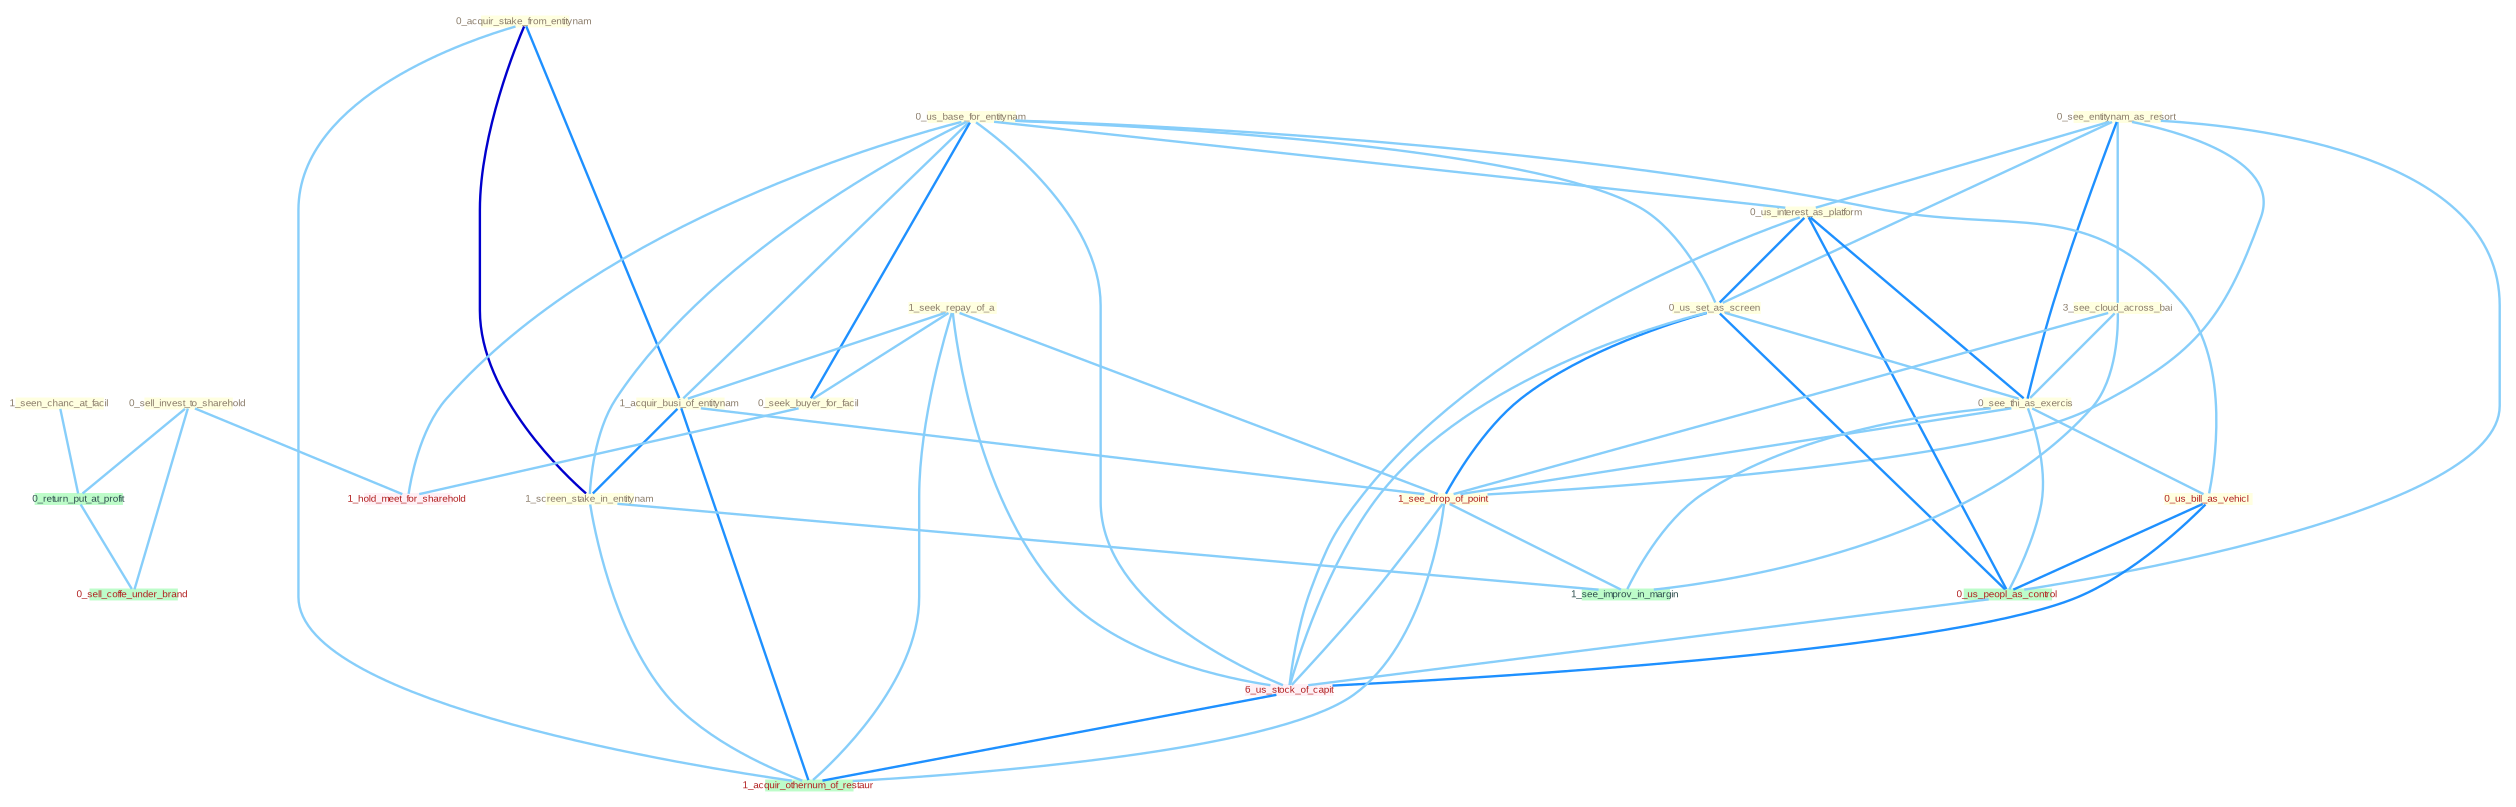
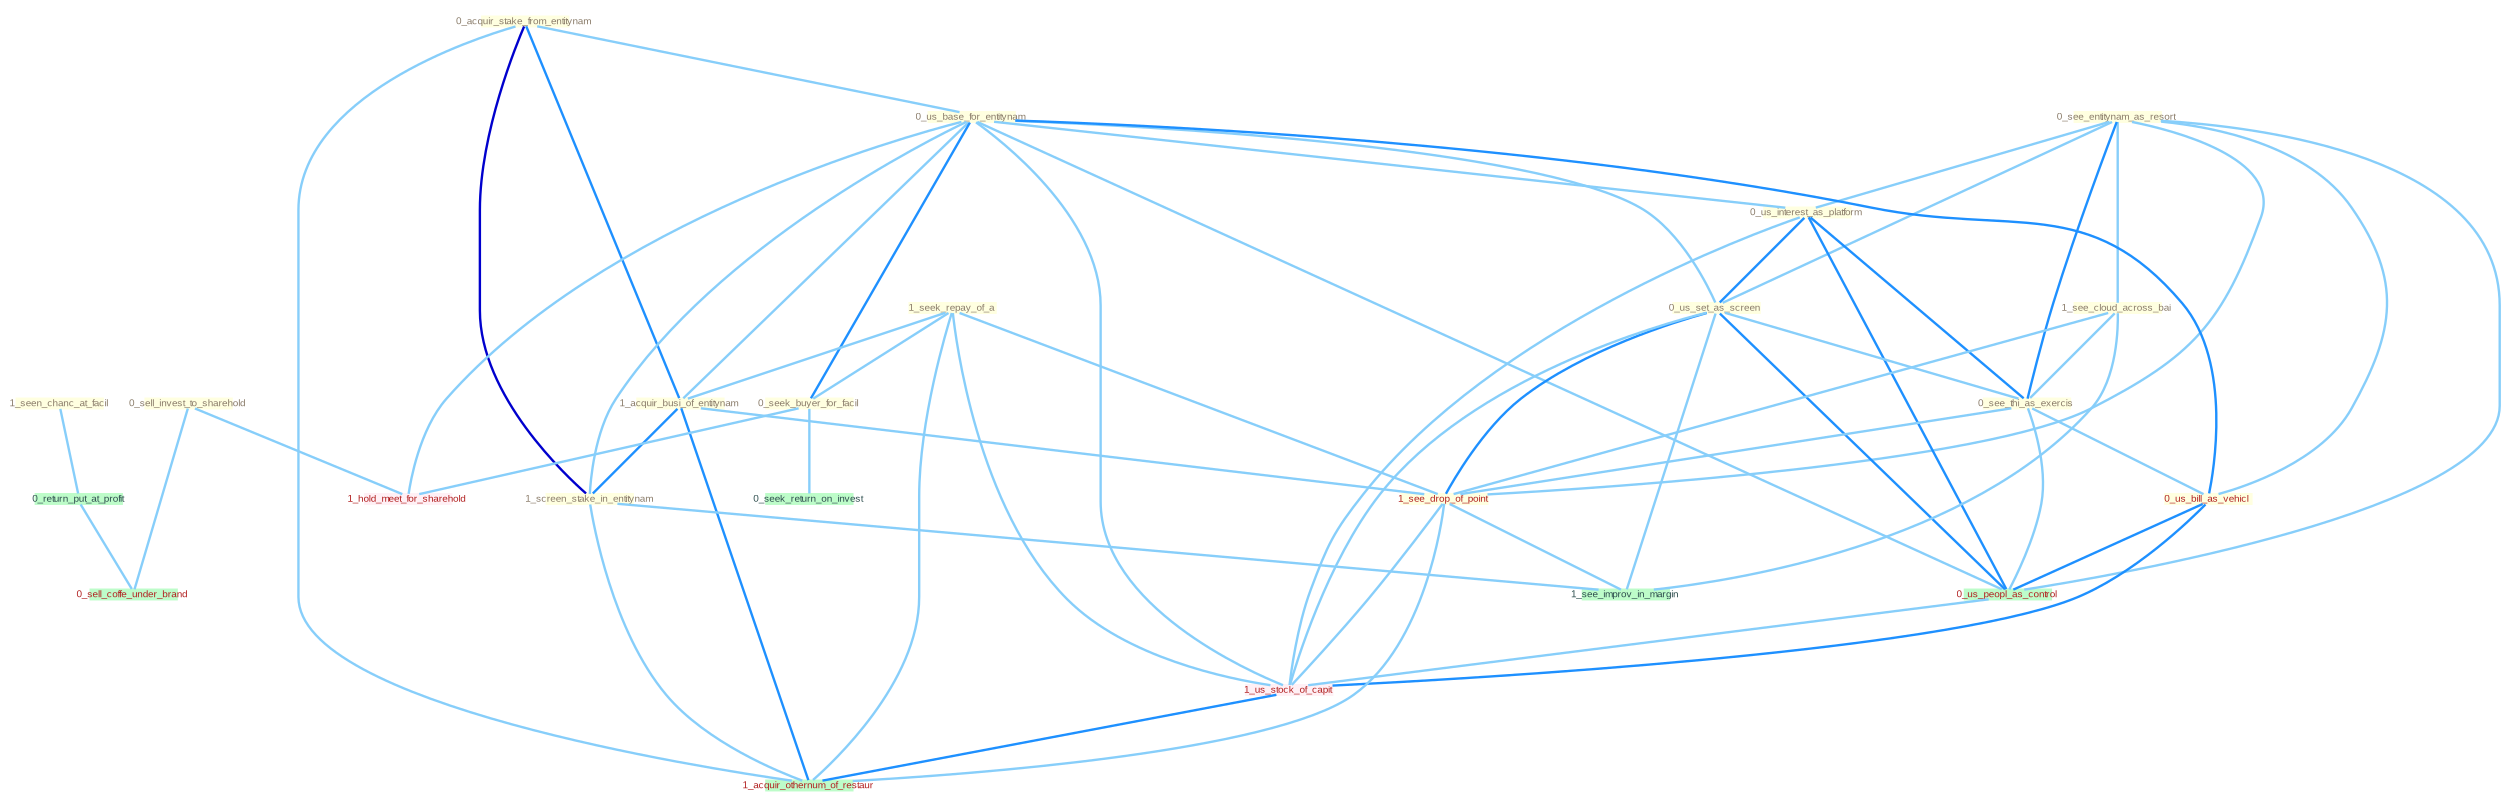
none -> (748, 69)
(1710, 180) -> (1710, 180)
none -> (2385, 281)
(2118, 308) -> (2118, 308)
none -> (1490, 356)
(134, 451) -> none
(1698, 497) -> (1685, 410)
none -> (809, 499)
(1289, 690) -> (1289, 690)
